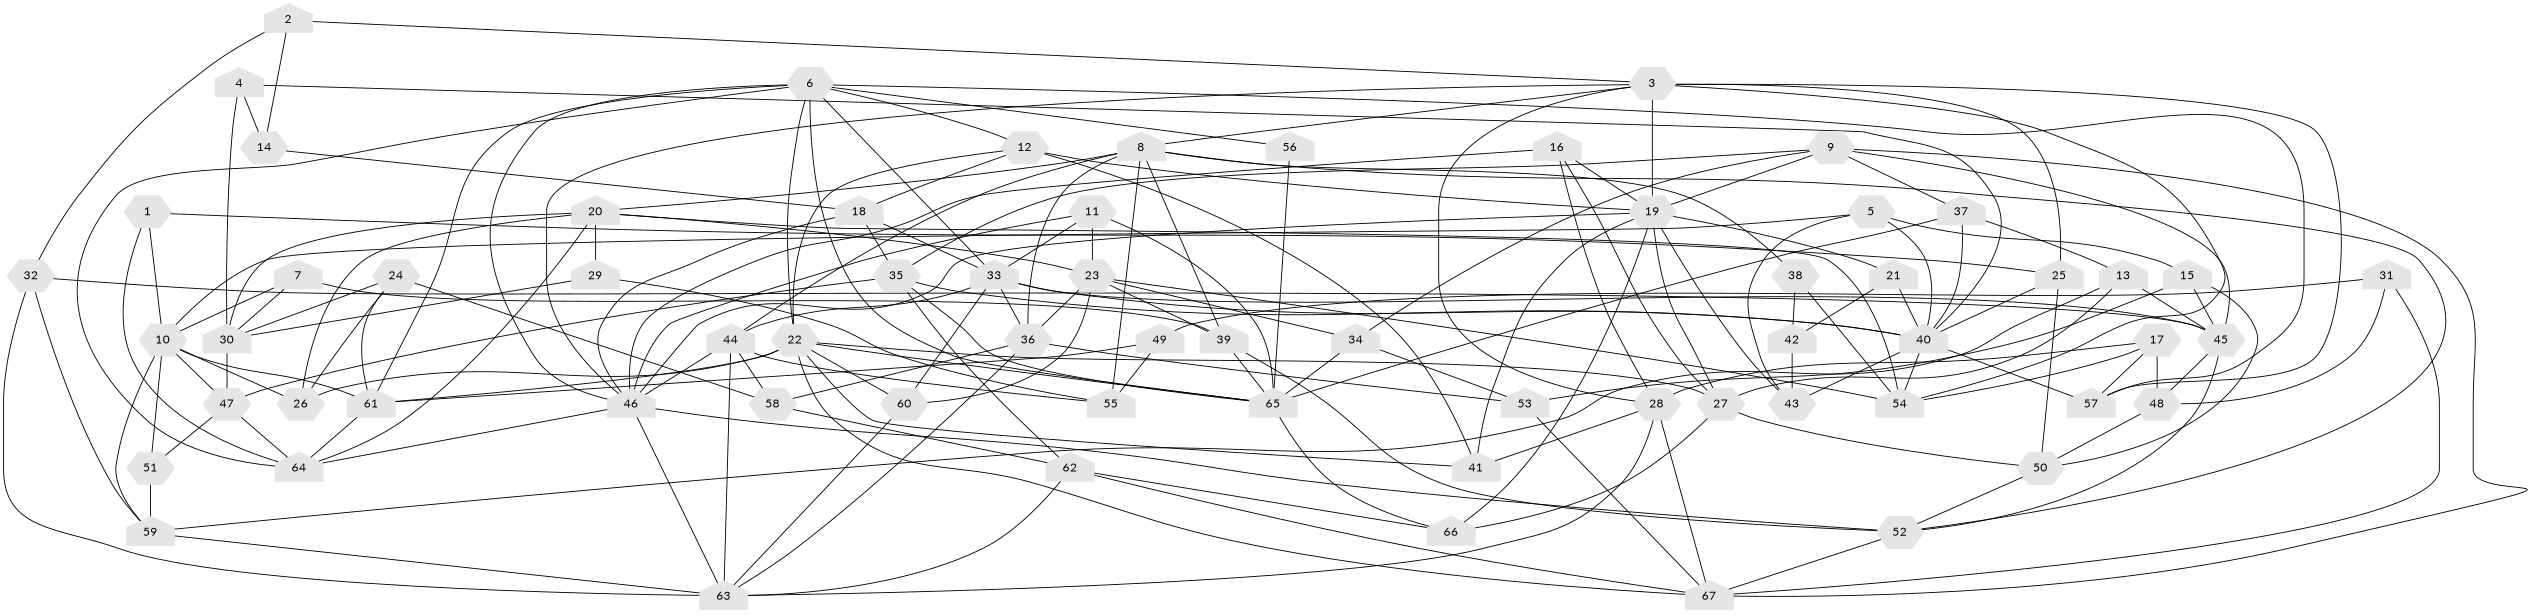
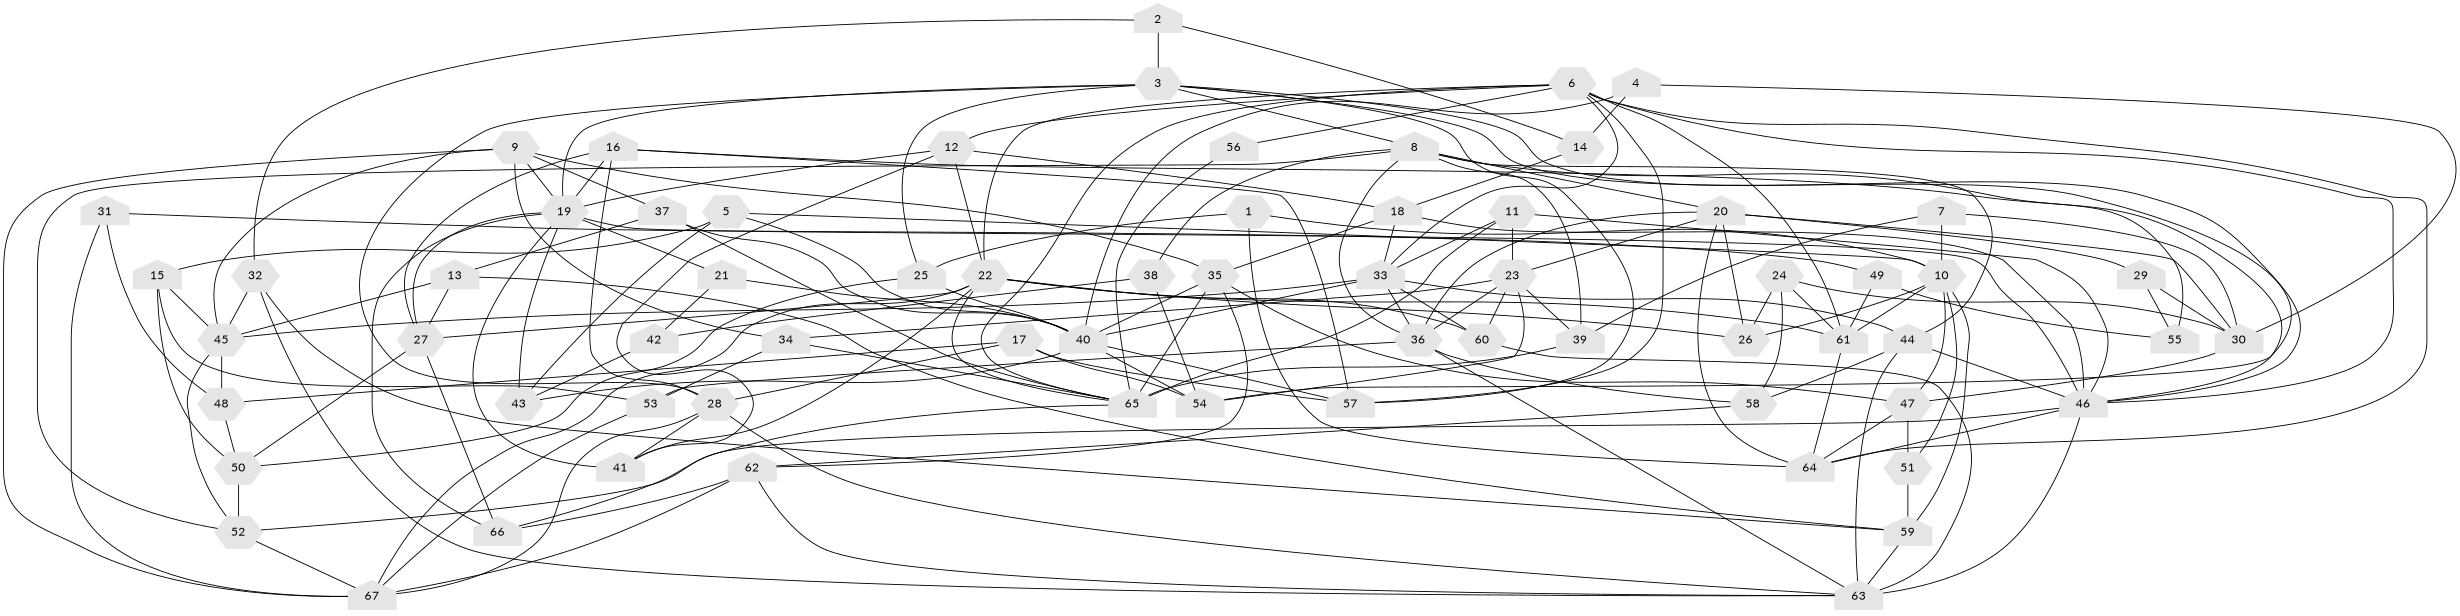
none -> (1063, 176)
(1300, 233) -> (1574, 225)
(911, 381) -> none
(1474, 493) -> none
